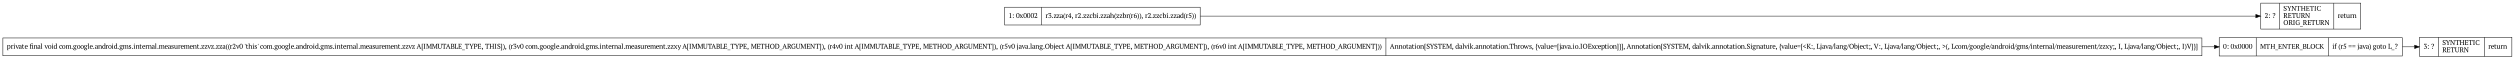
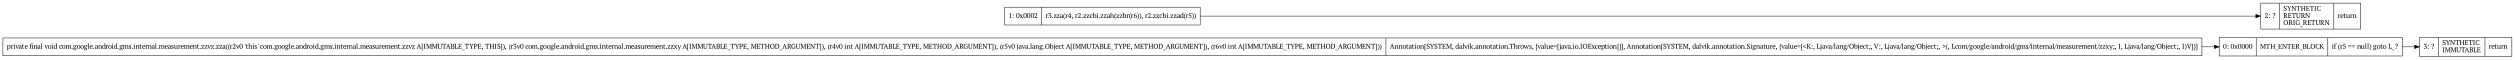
(2365, 47) -> (2365, 47)
(2456, 50) -> (2462, 50)
